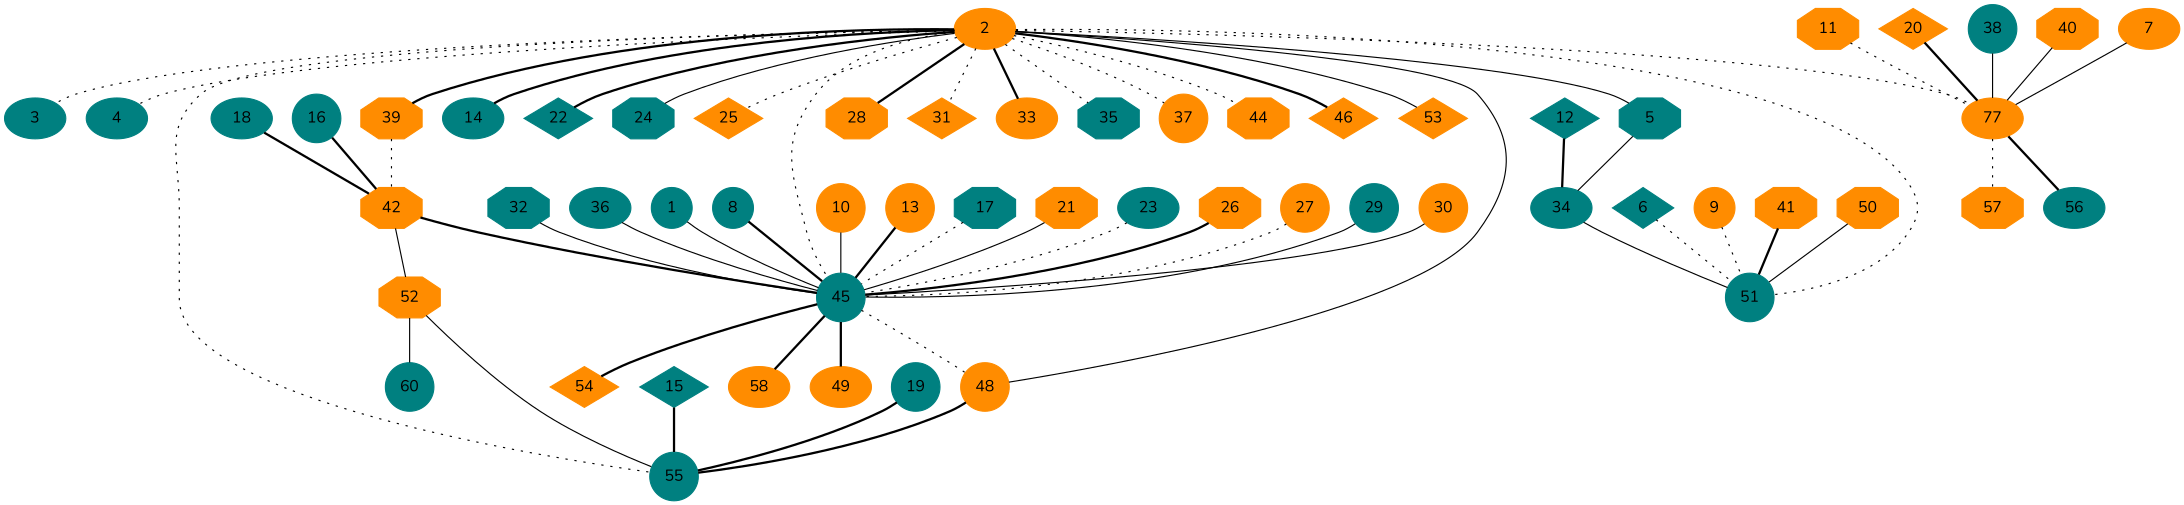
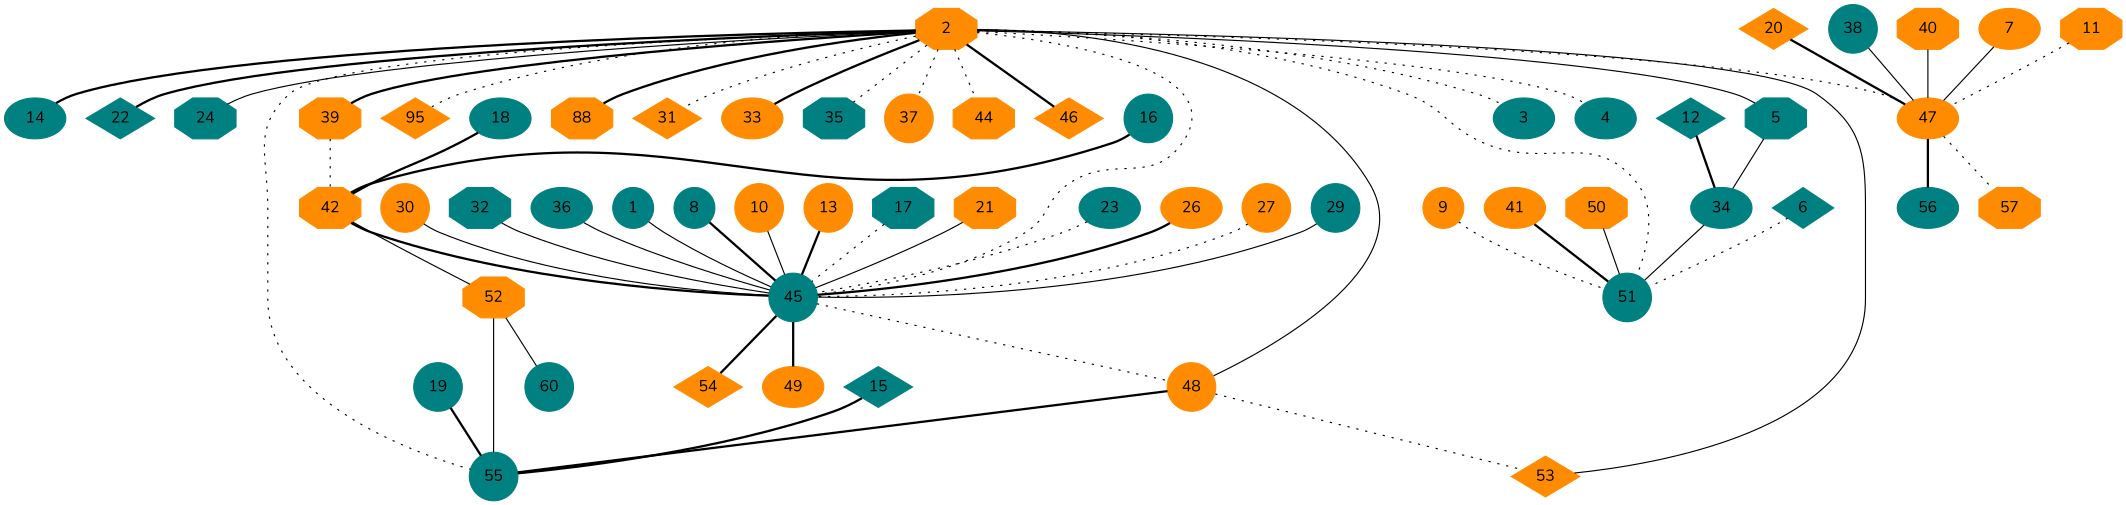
(985, 29) -> (946, 29)
(728, 118) -> (415, 118)
(857, 118) -> (582, 118)
(1993, 118) -> (1928, 118)
(1230, 208) -> (1191, 208)
(1786, 208) -> (1515, 208)
(759, 387) -> none
none -> (1369, 432)
